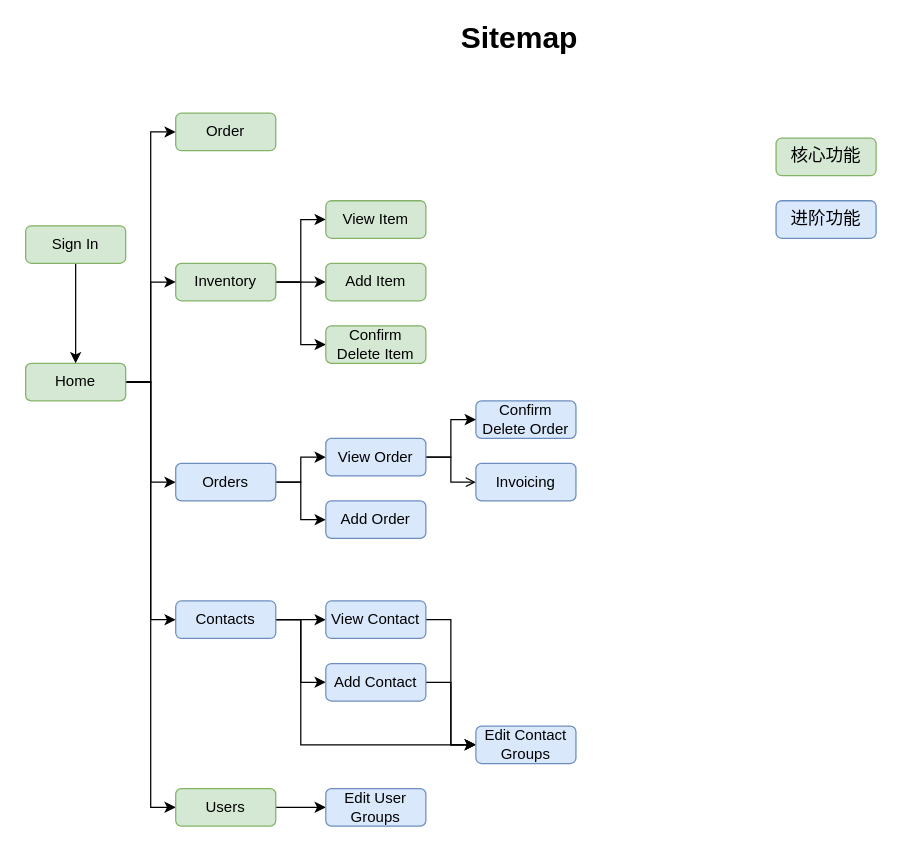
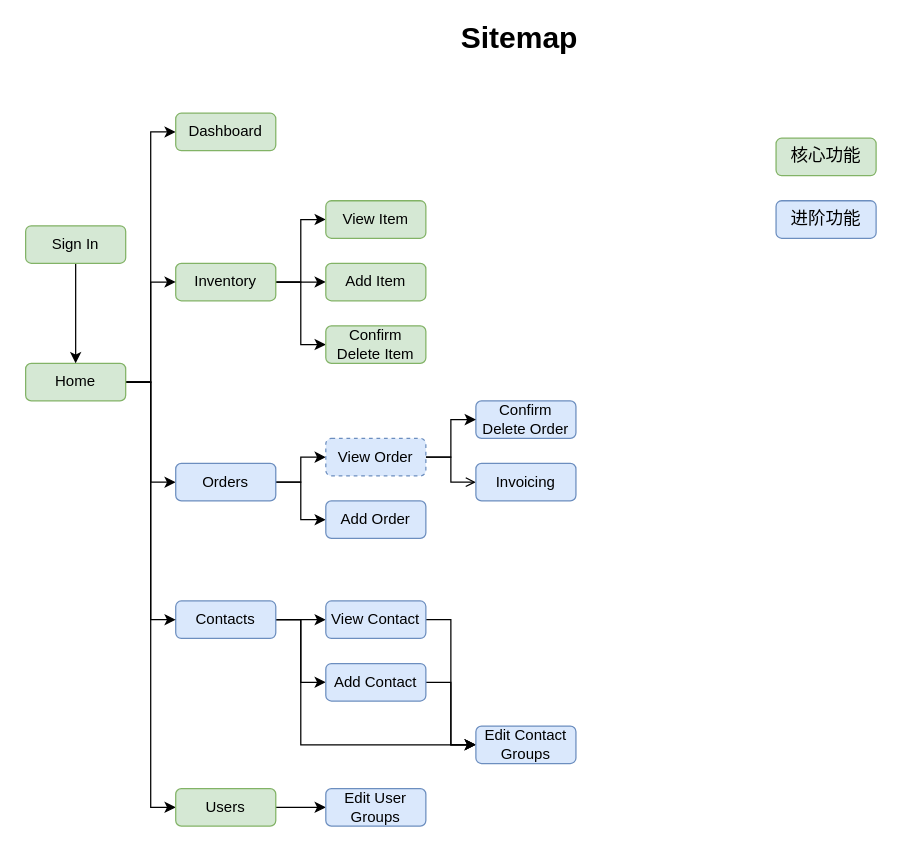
(226, 132) -> (226, 132)
(376, 457) -> (376, 457)
